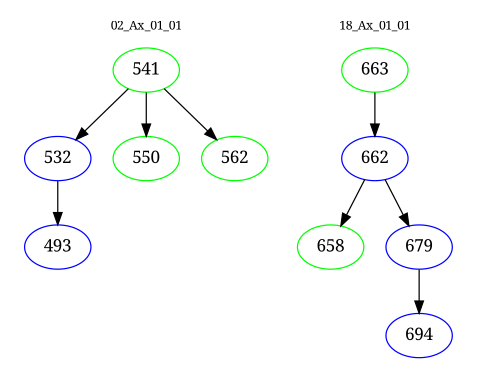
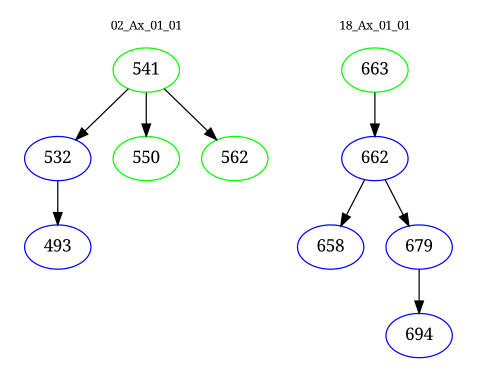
(331, 247) -> (331, 247)
